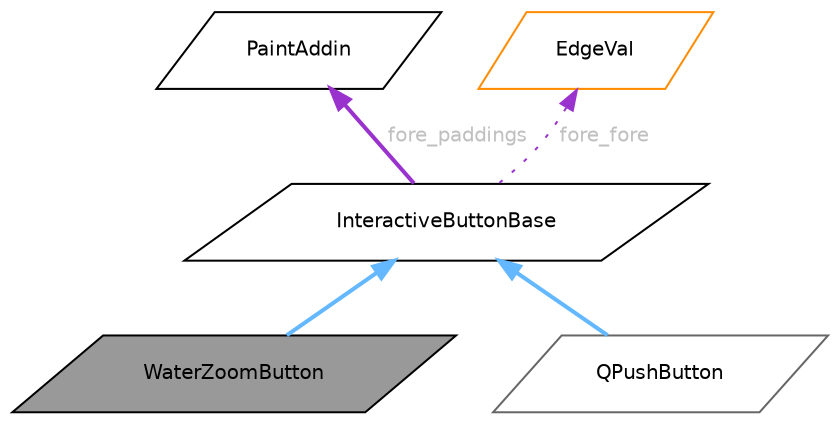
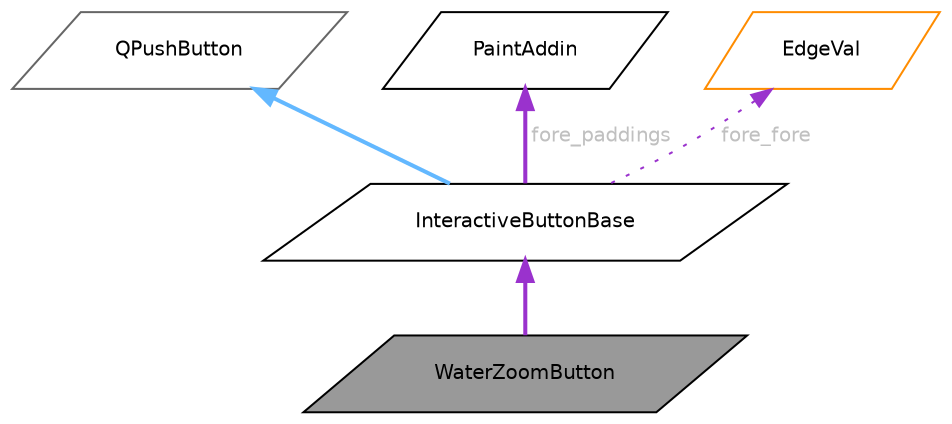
(332, 304) -> (525, 308)
(562, 304) -> (361, 141)
